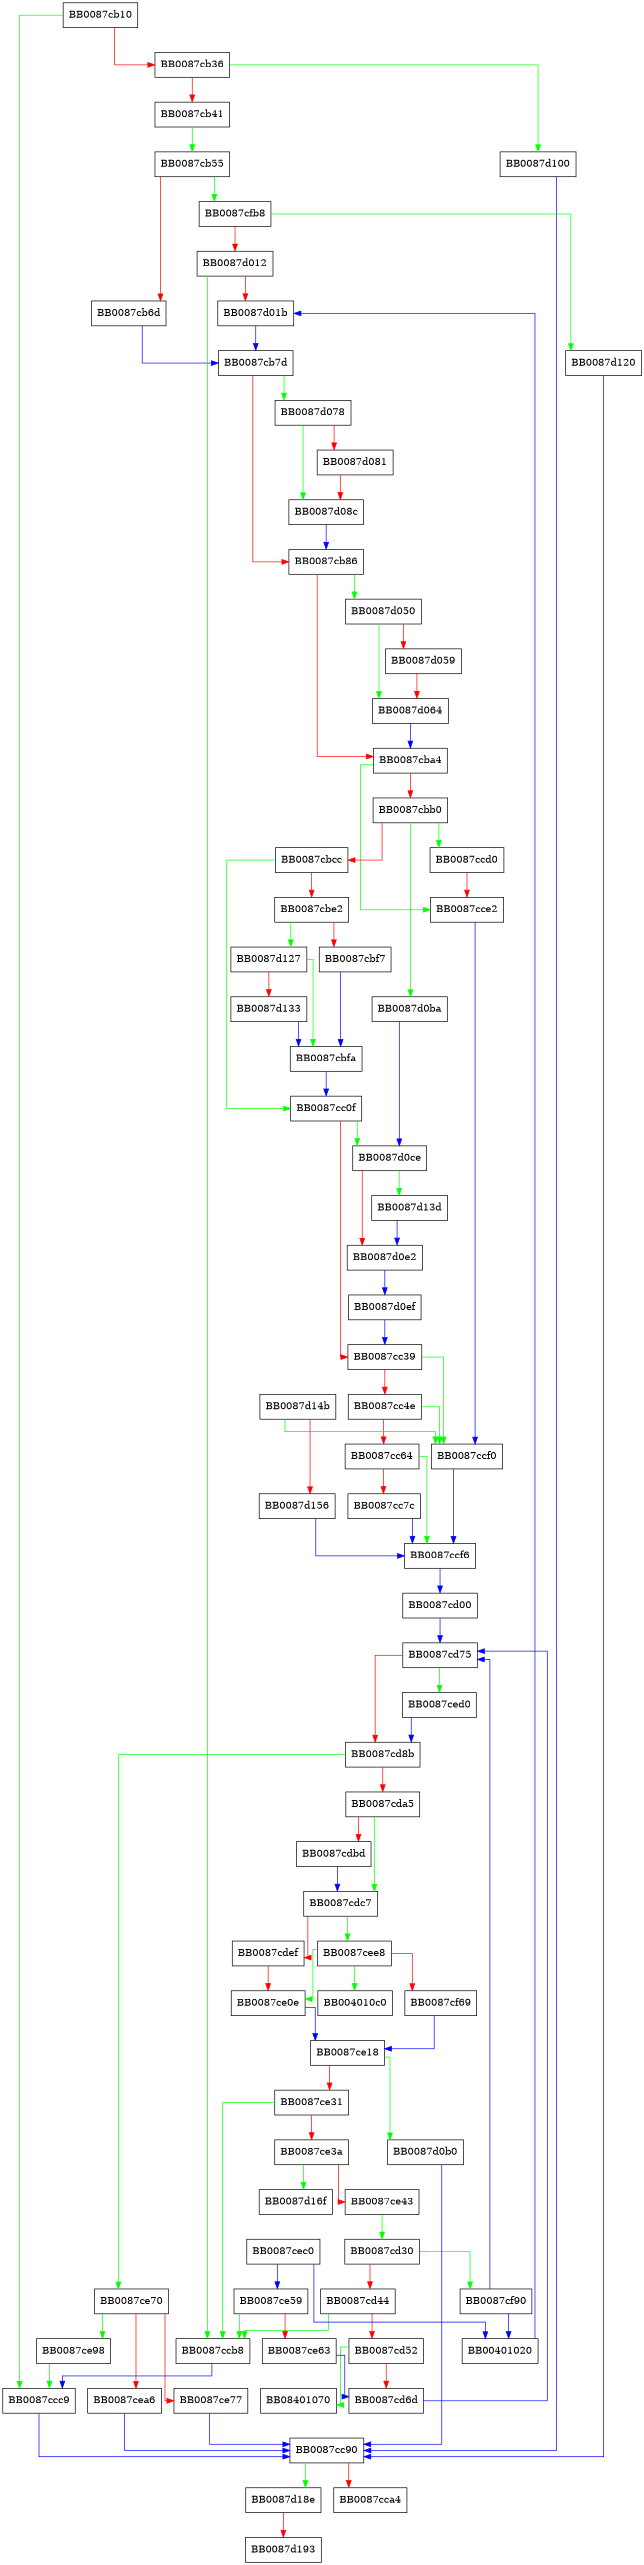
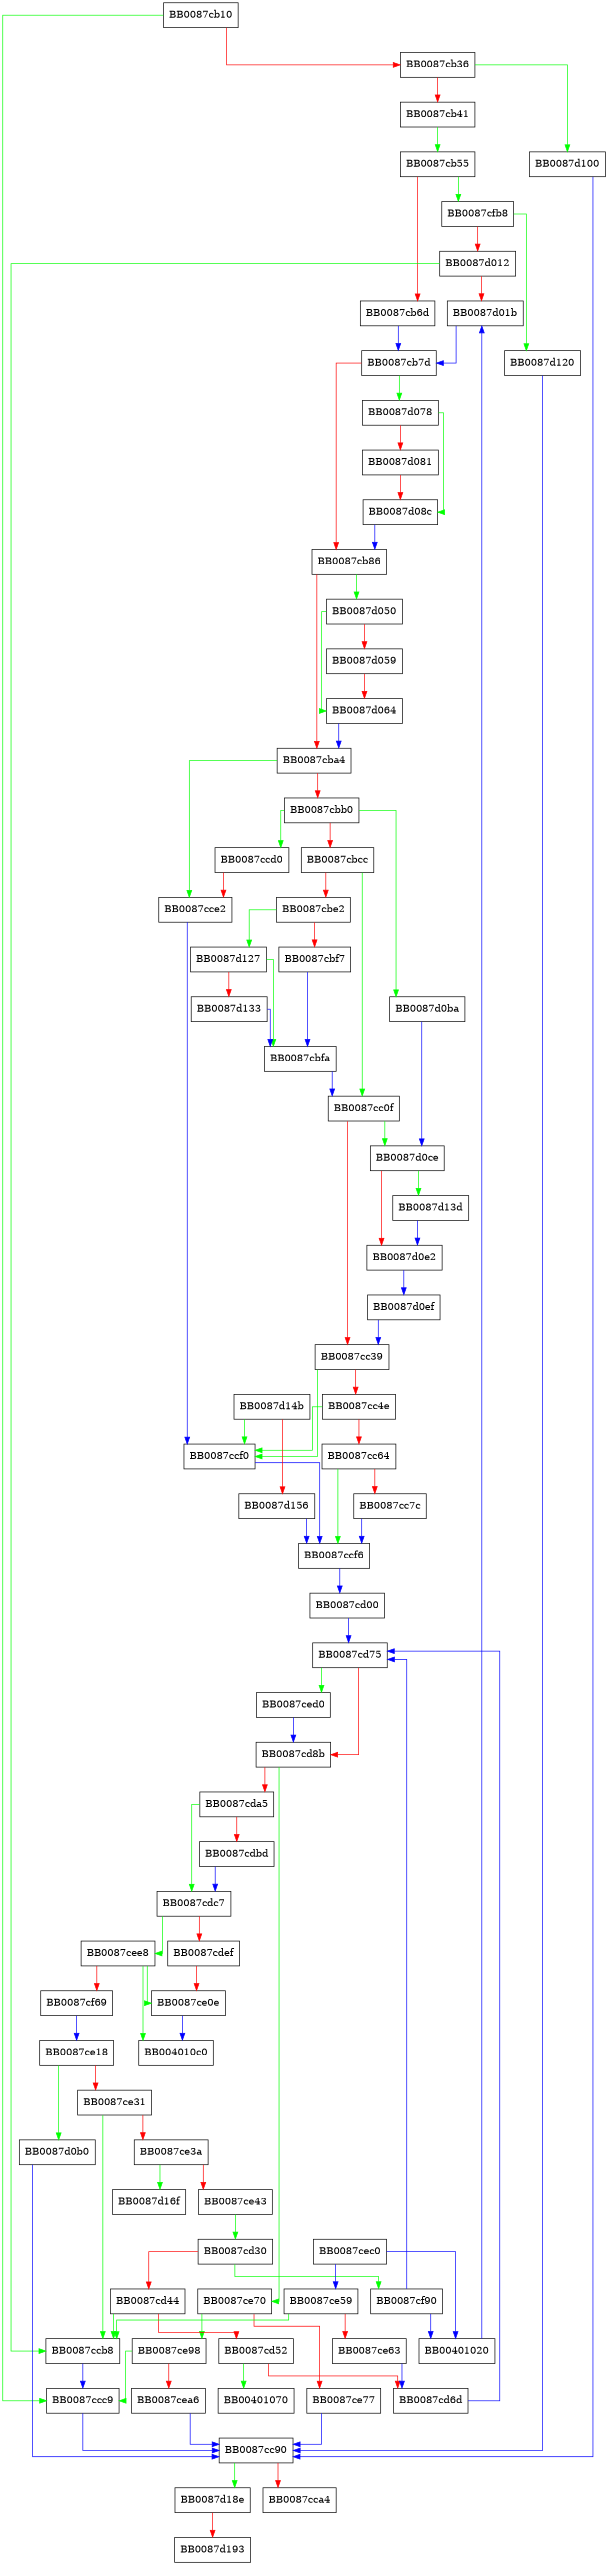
(315, 2015) -> (182, 2025)
(136, 2348) -> (169, 2372)
(299, 2401) -> (256, 2401)
